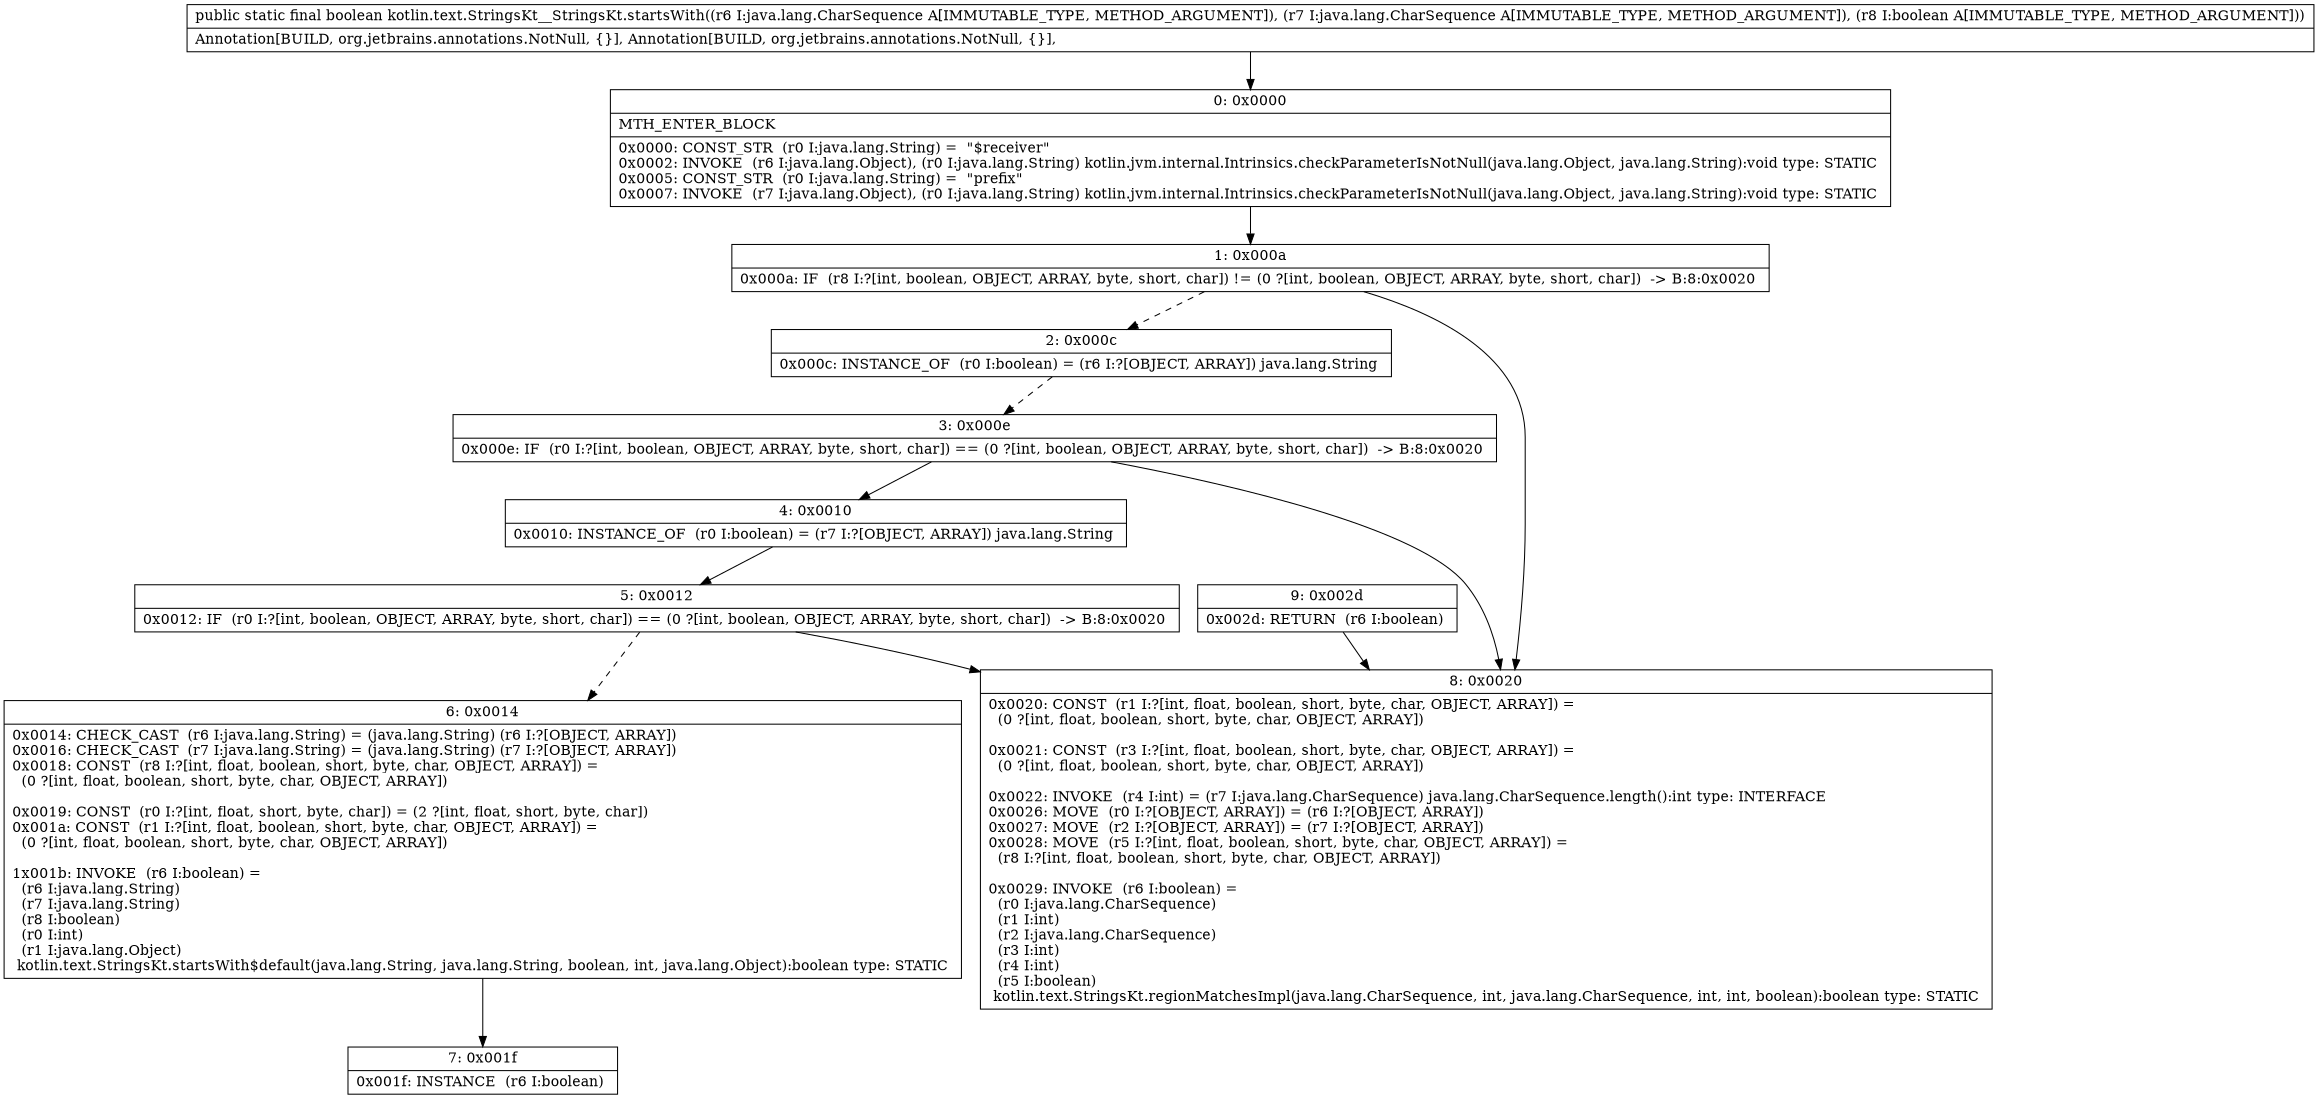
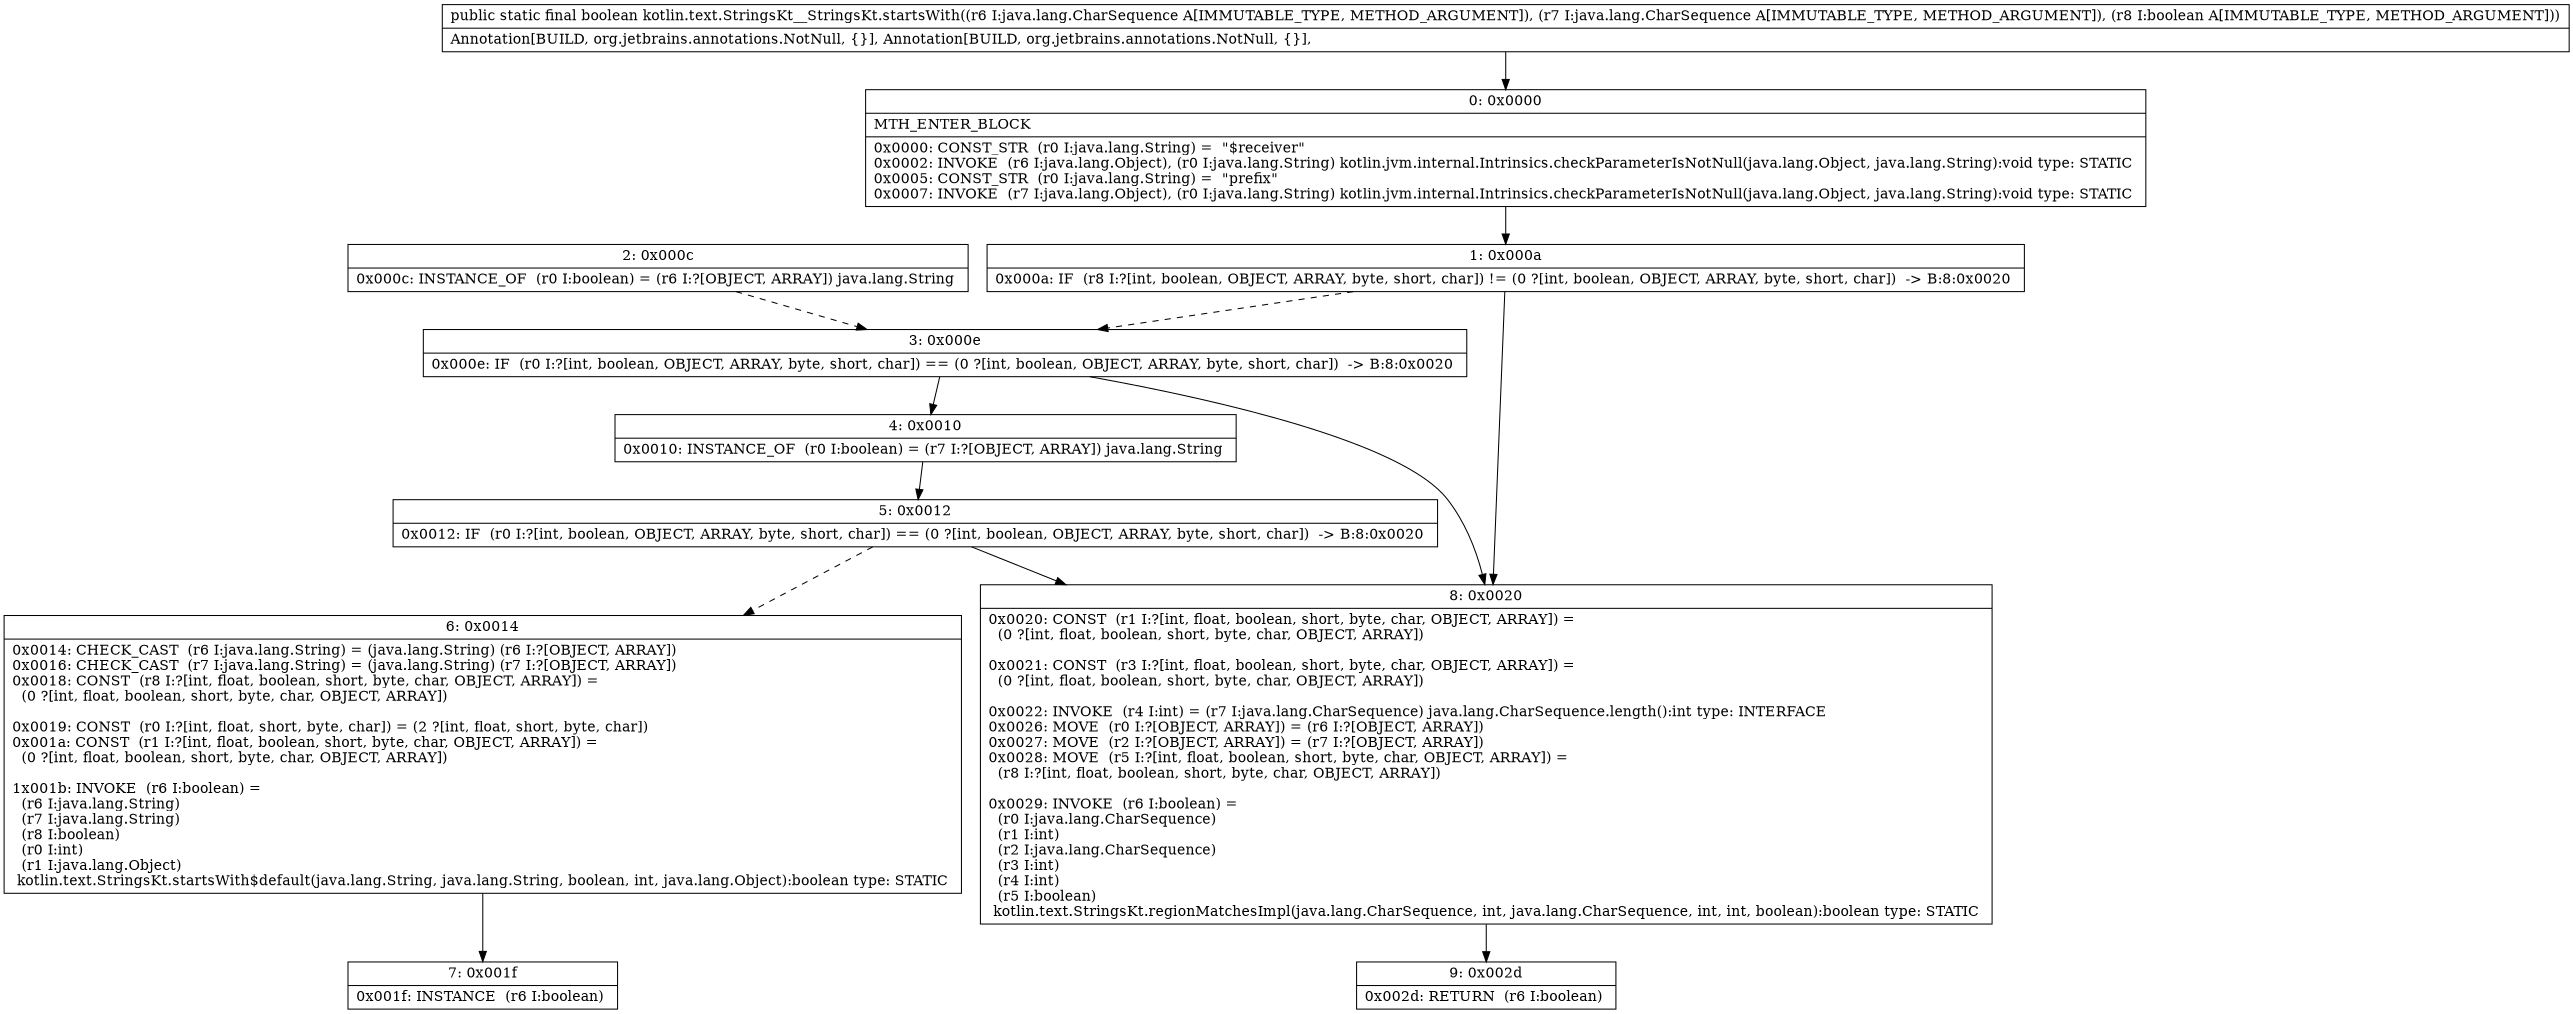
(1171, 308) -> (1231, 310)
(1353, 647) -> (1486, 938)
